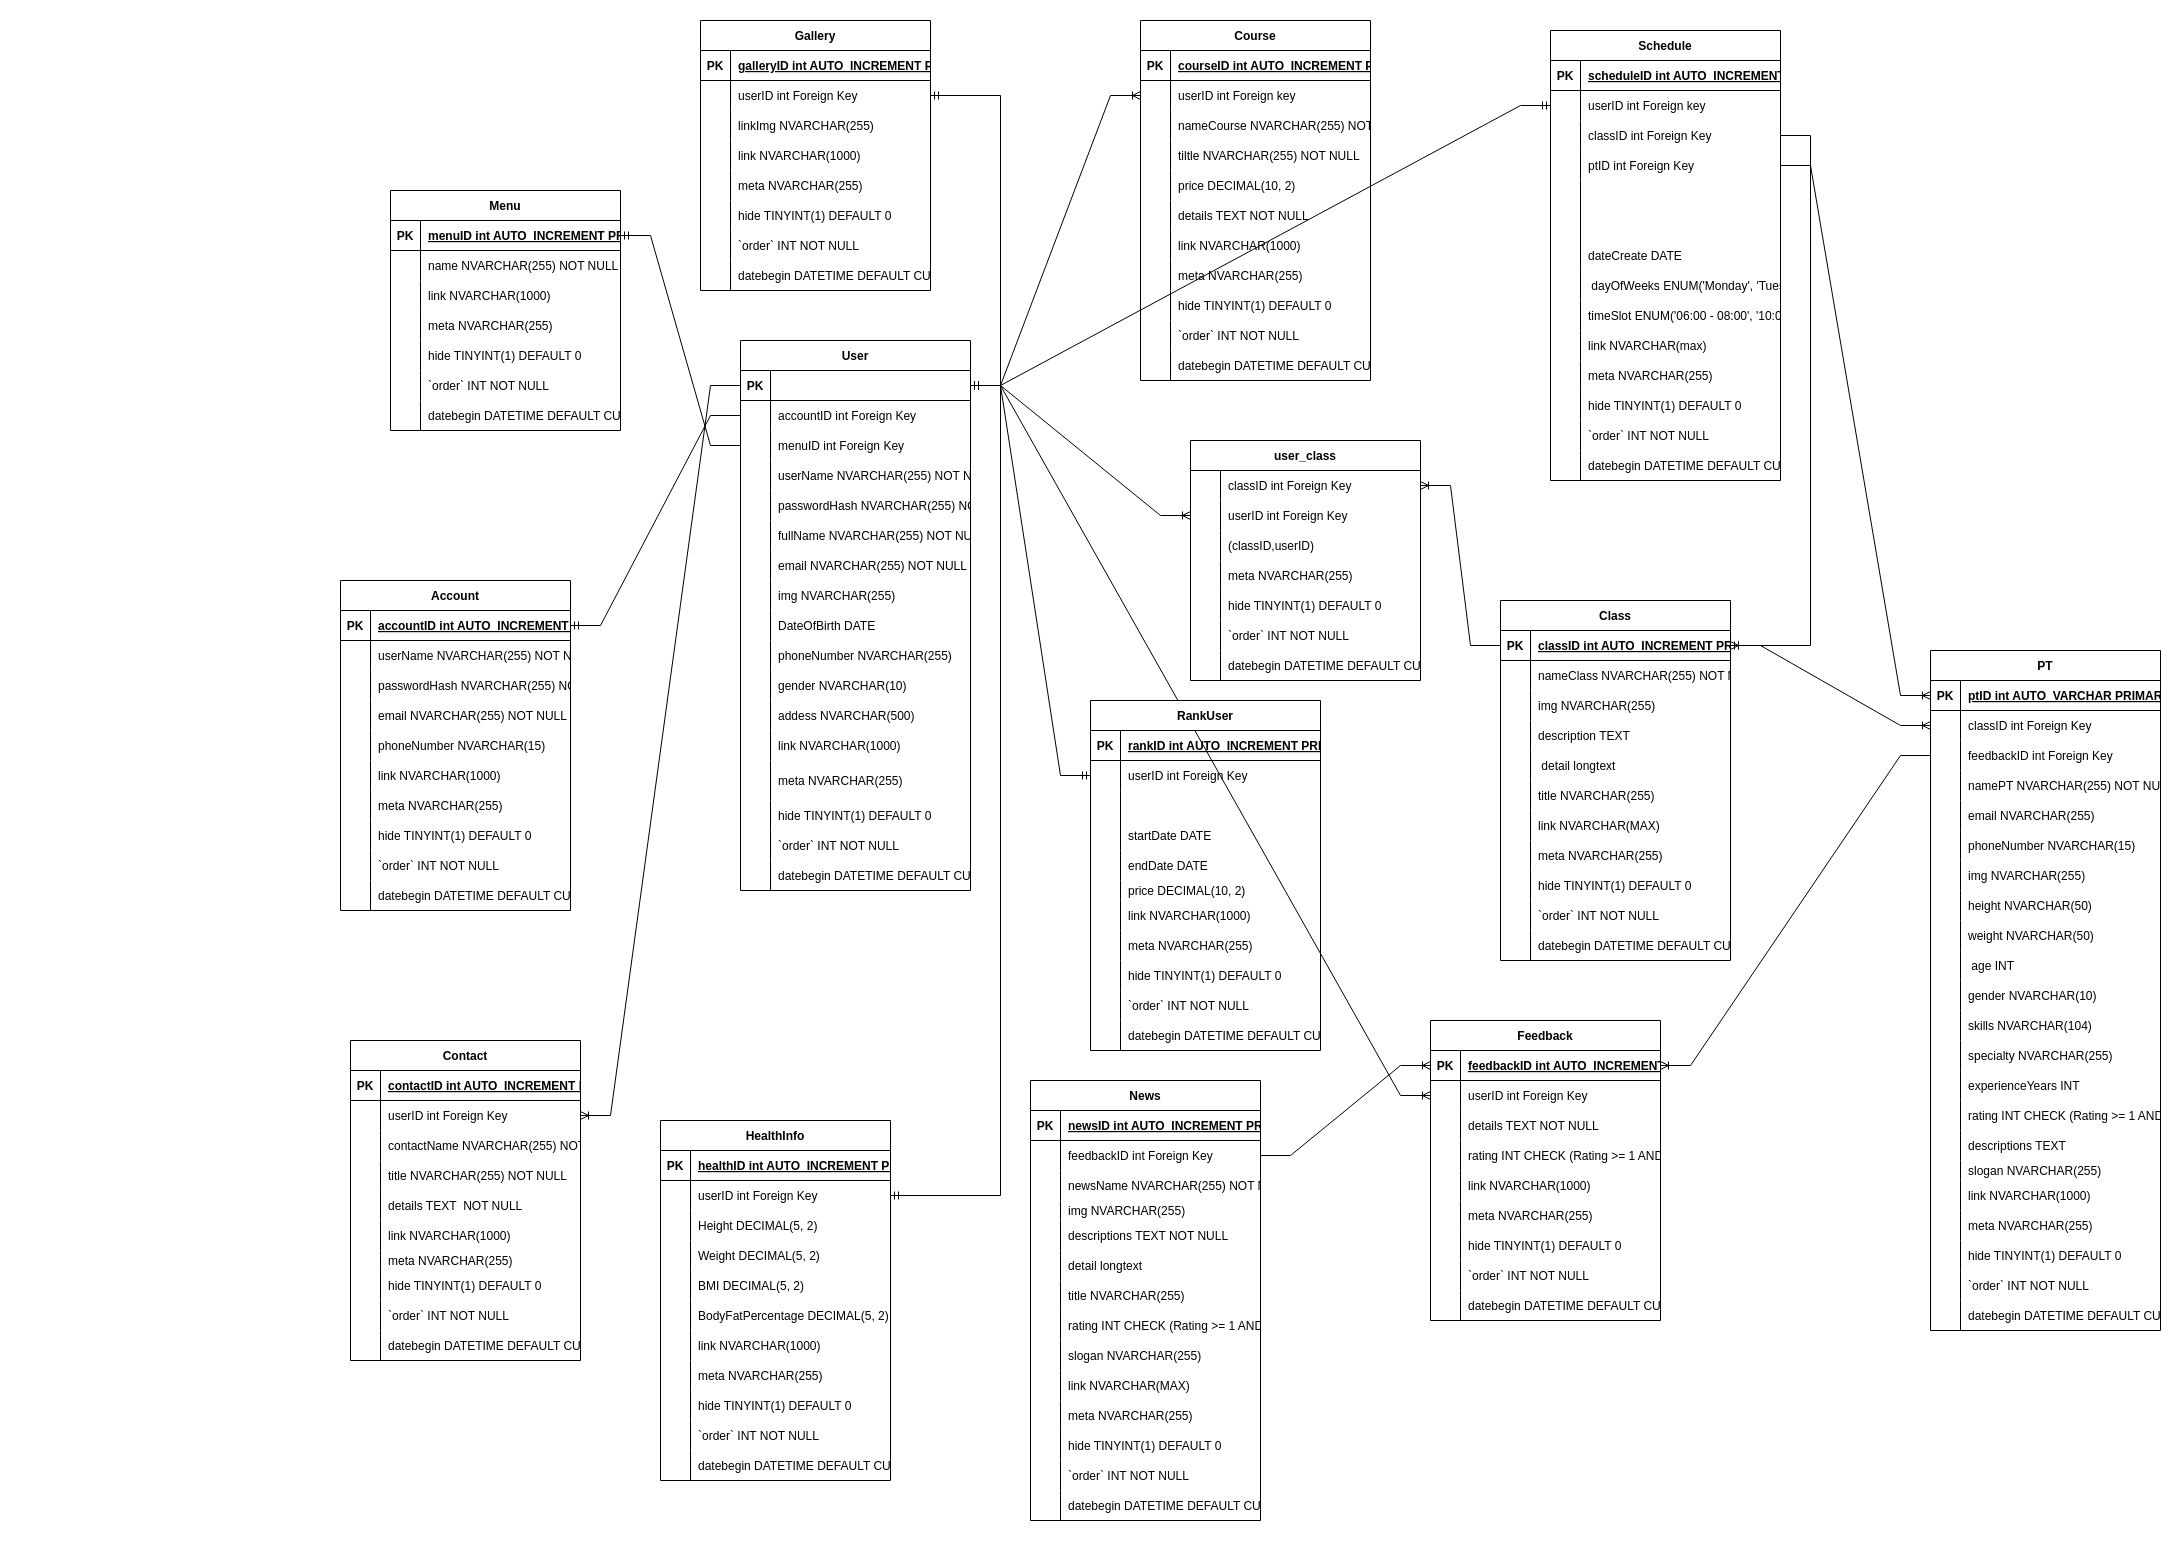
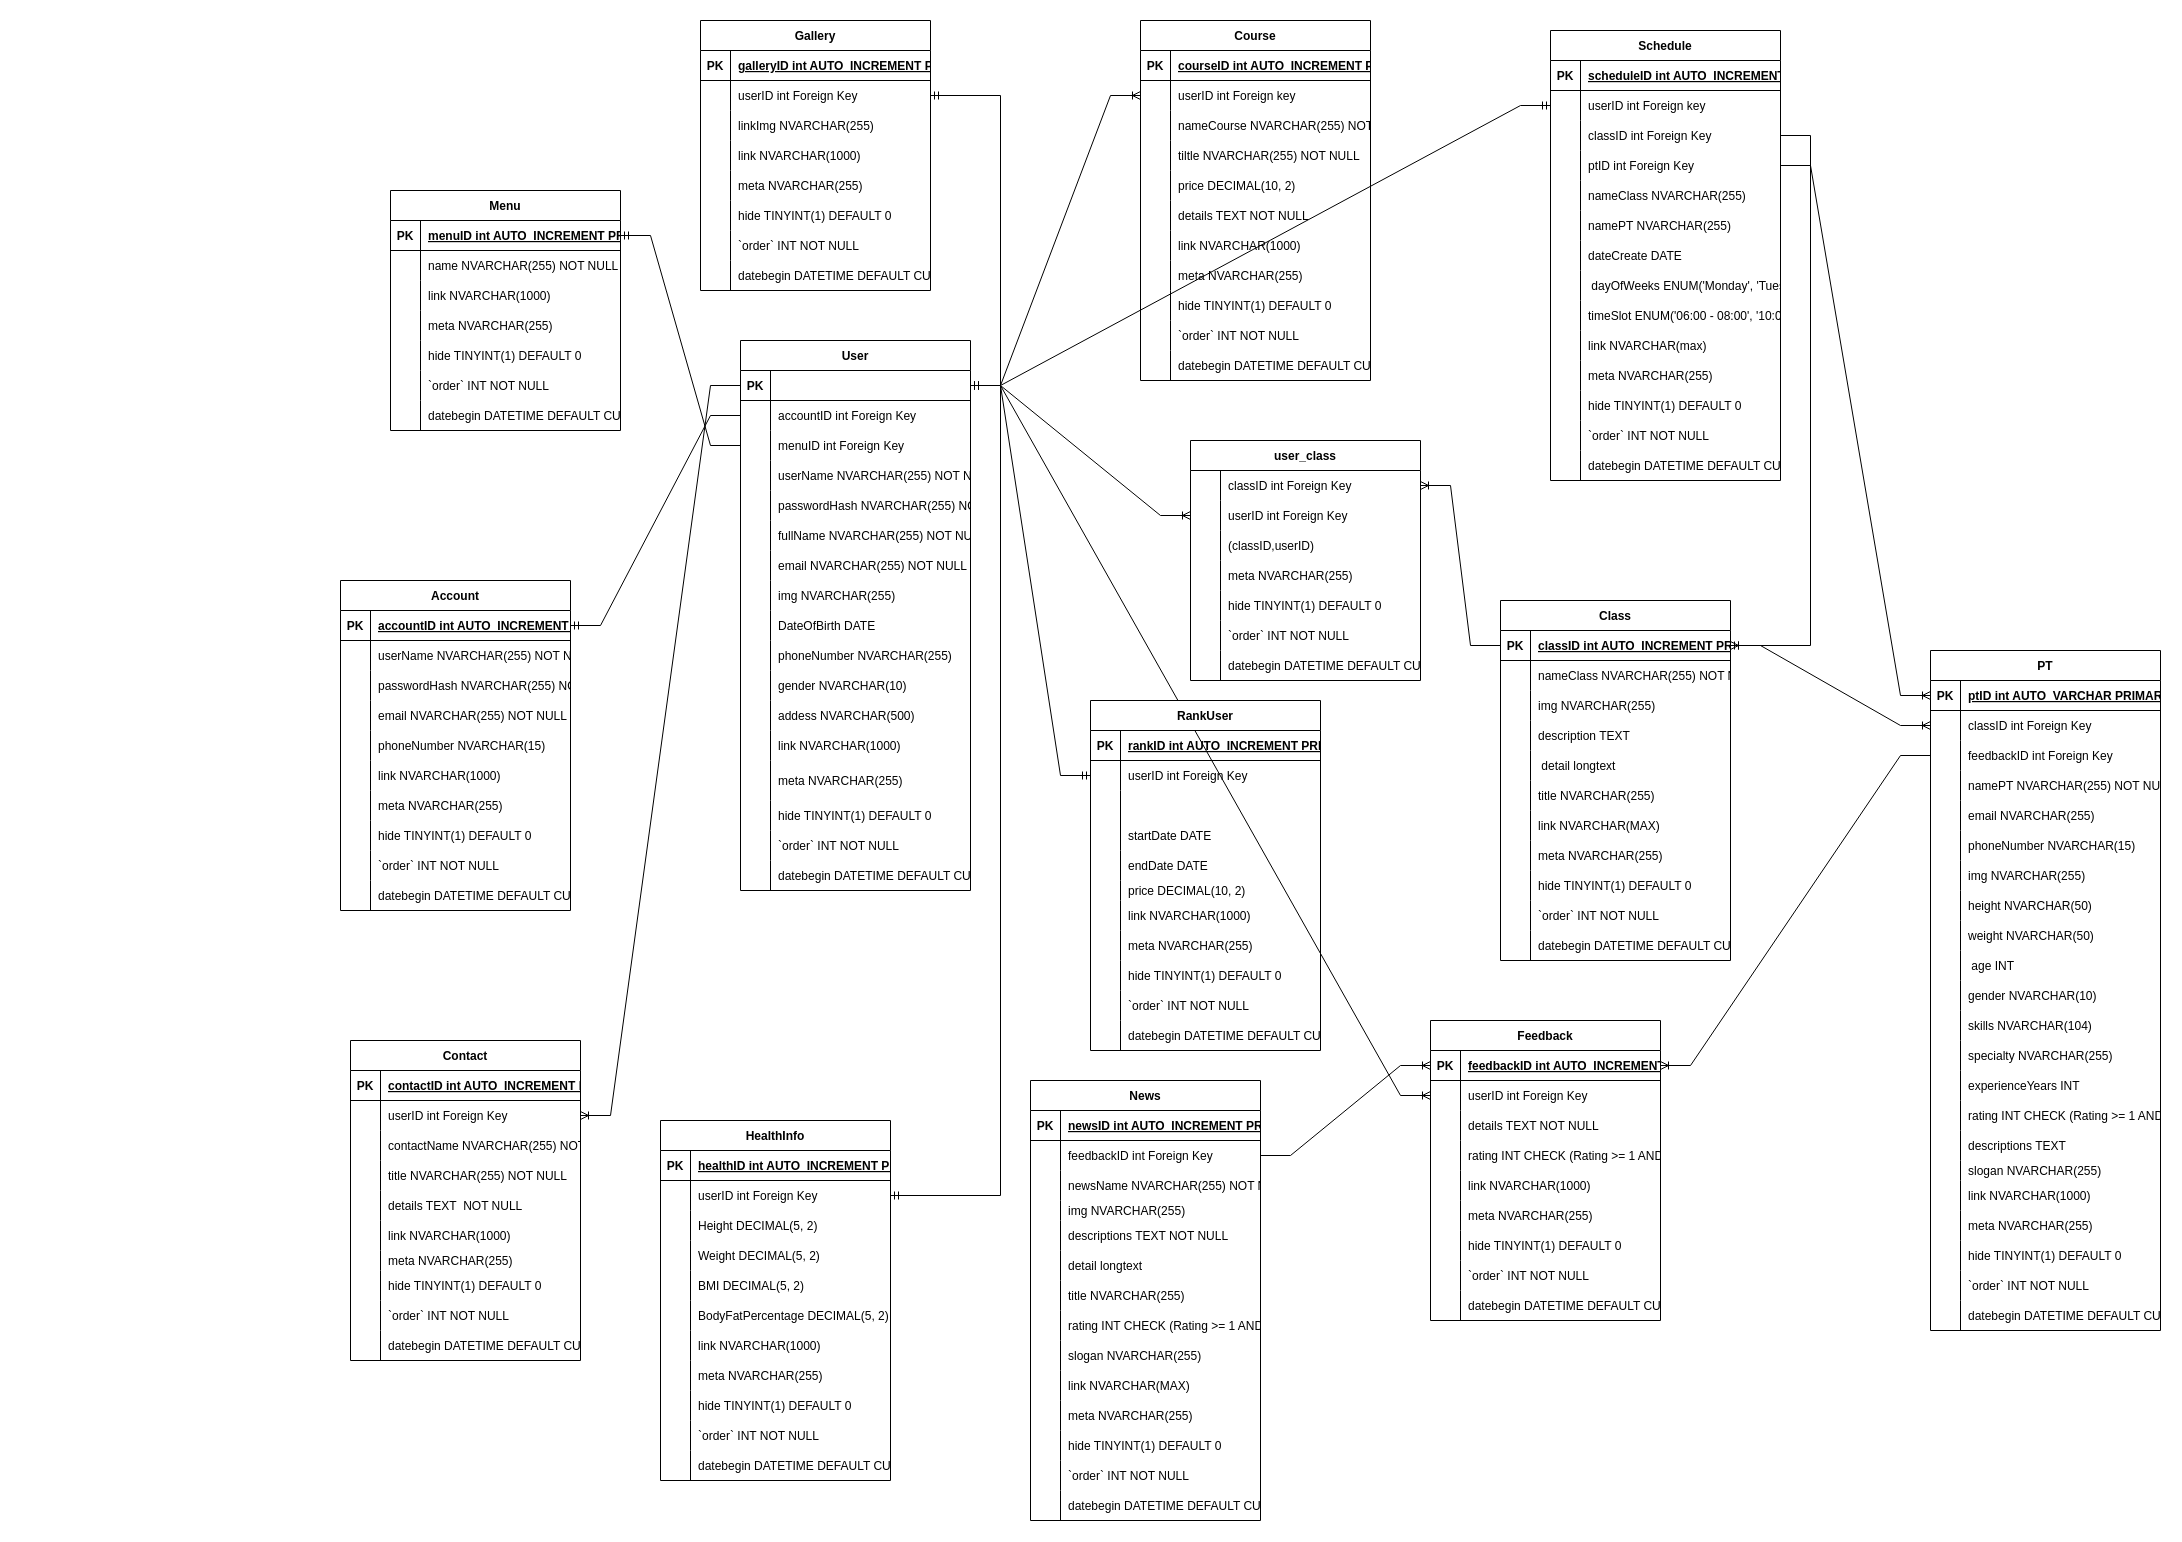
none -> (1681, 196)
none -> (1681, 226)
